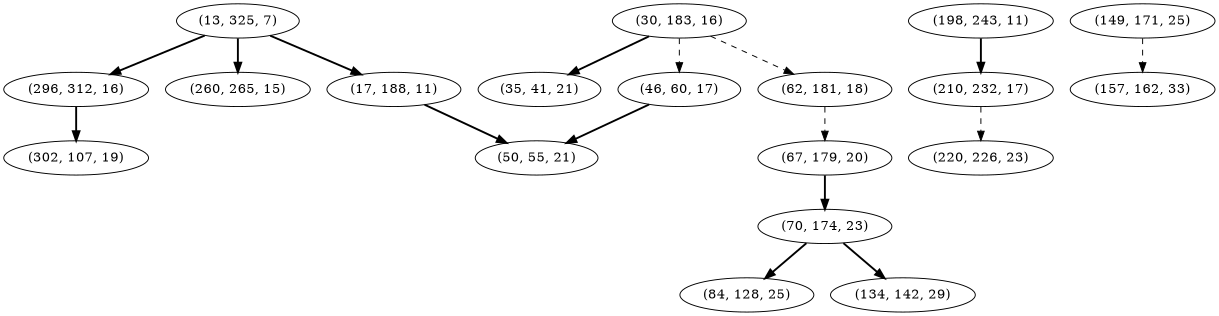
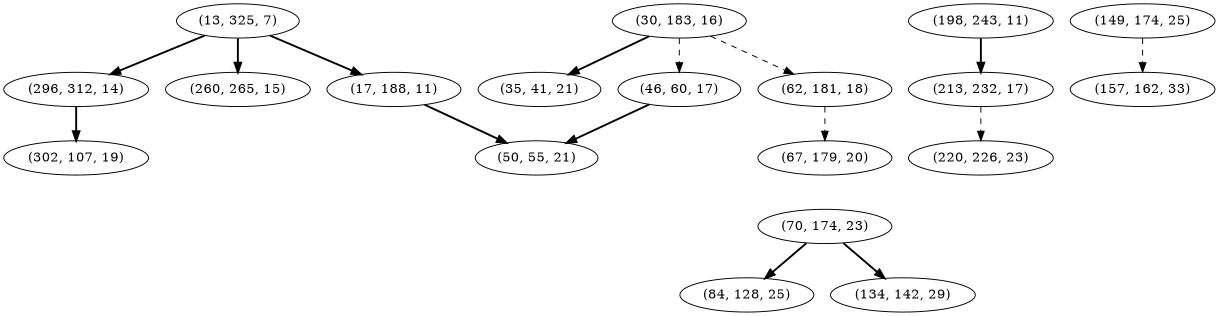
(1143, 21) -> (1143, 21)
(76, 89) -> (76, 89)
(981, 89) -> (981, 89)
(825, 188) -> none
